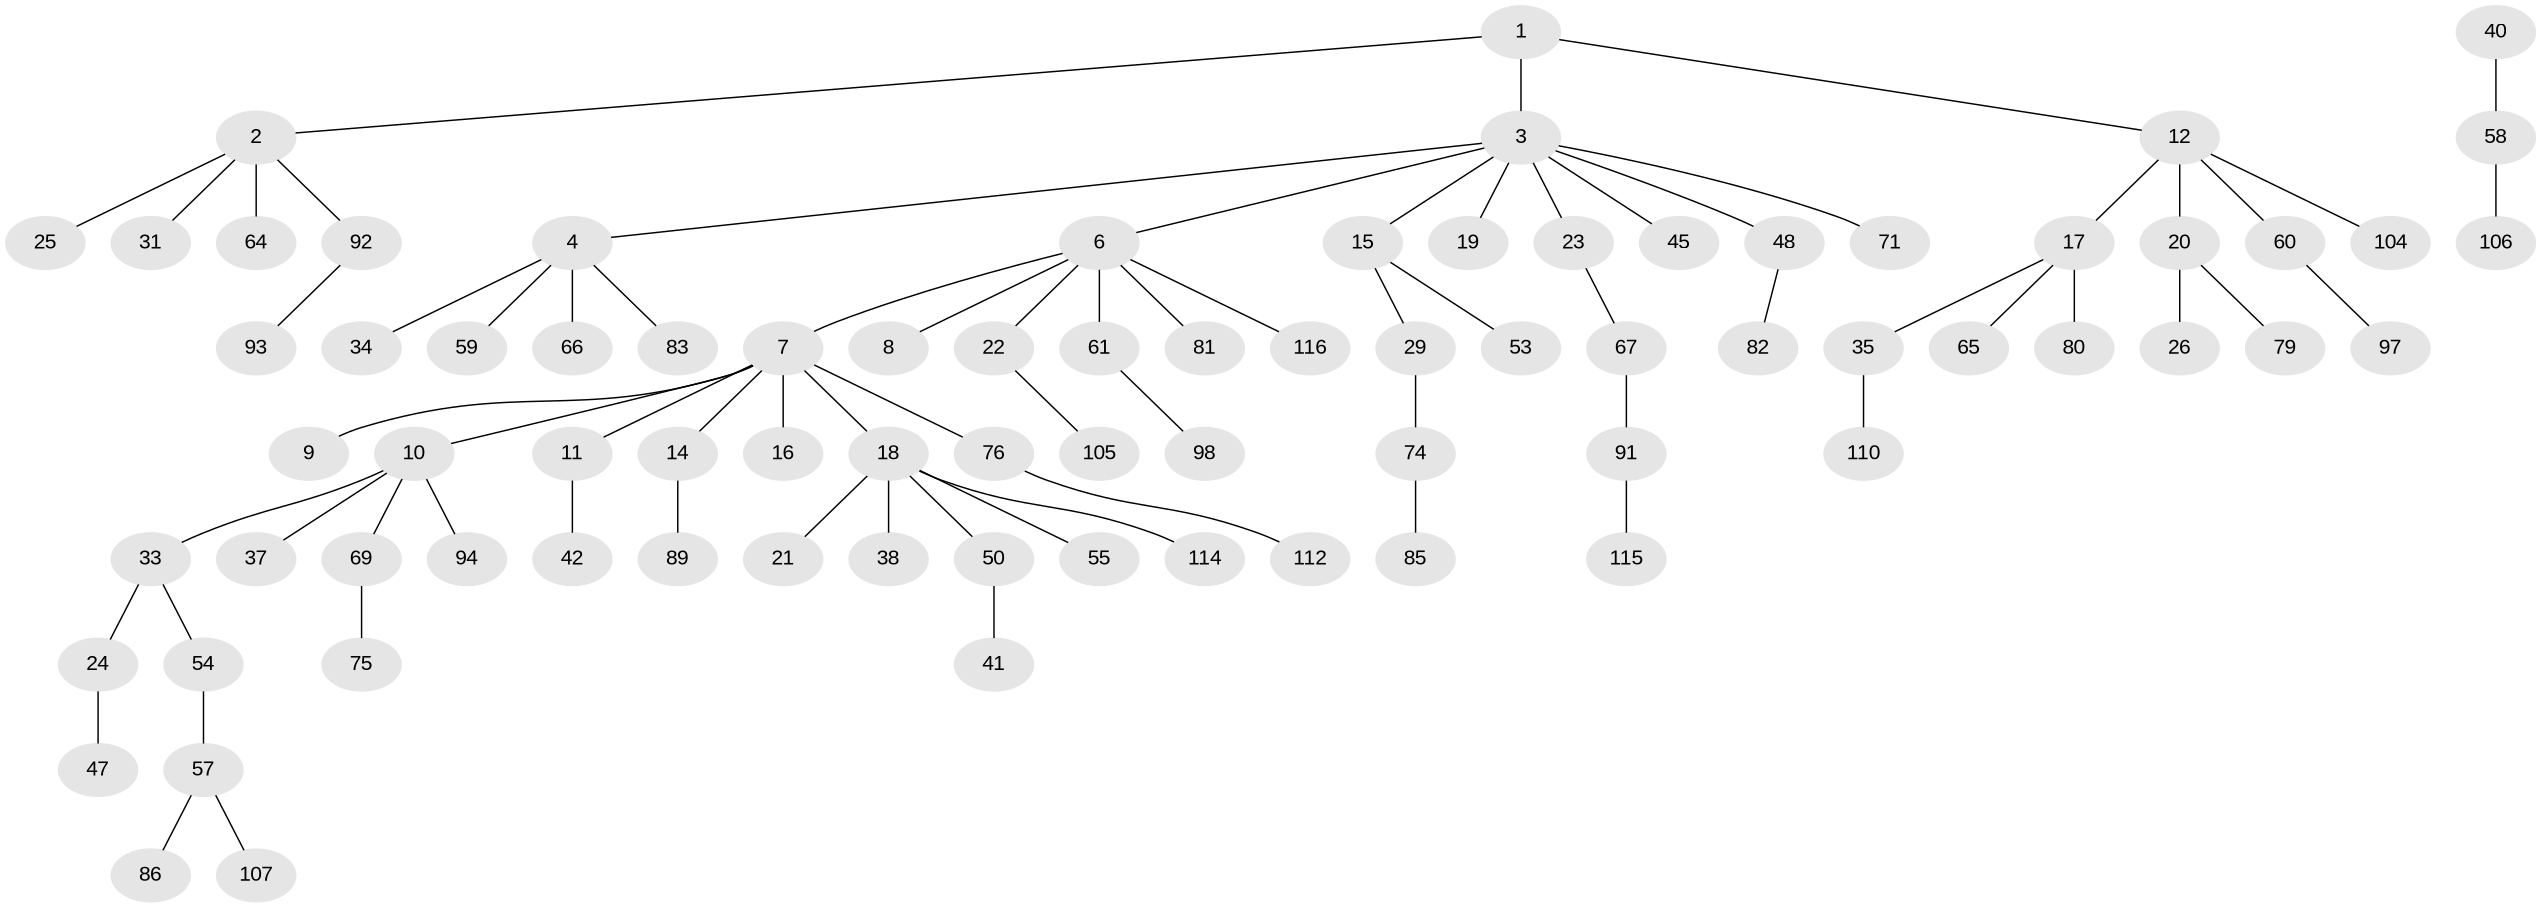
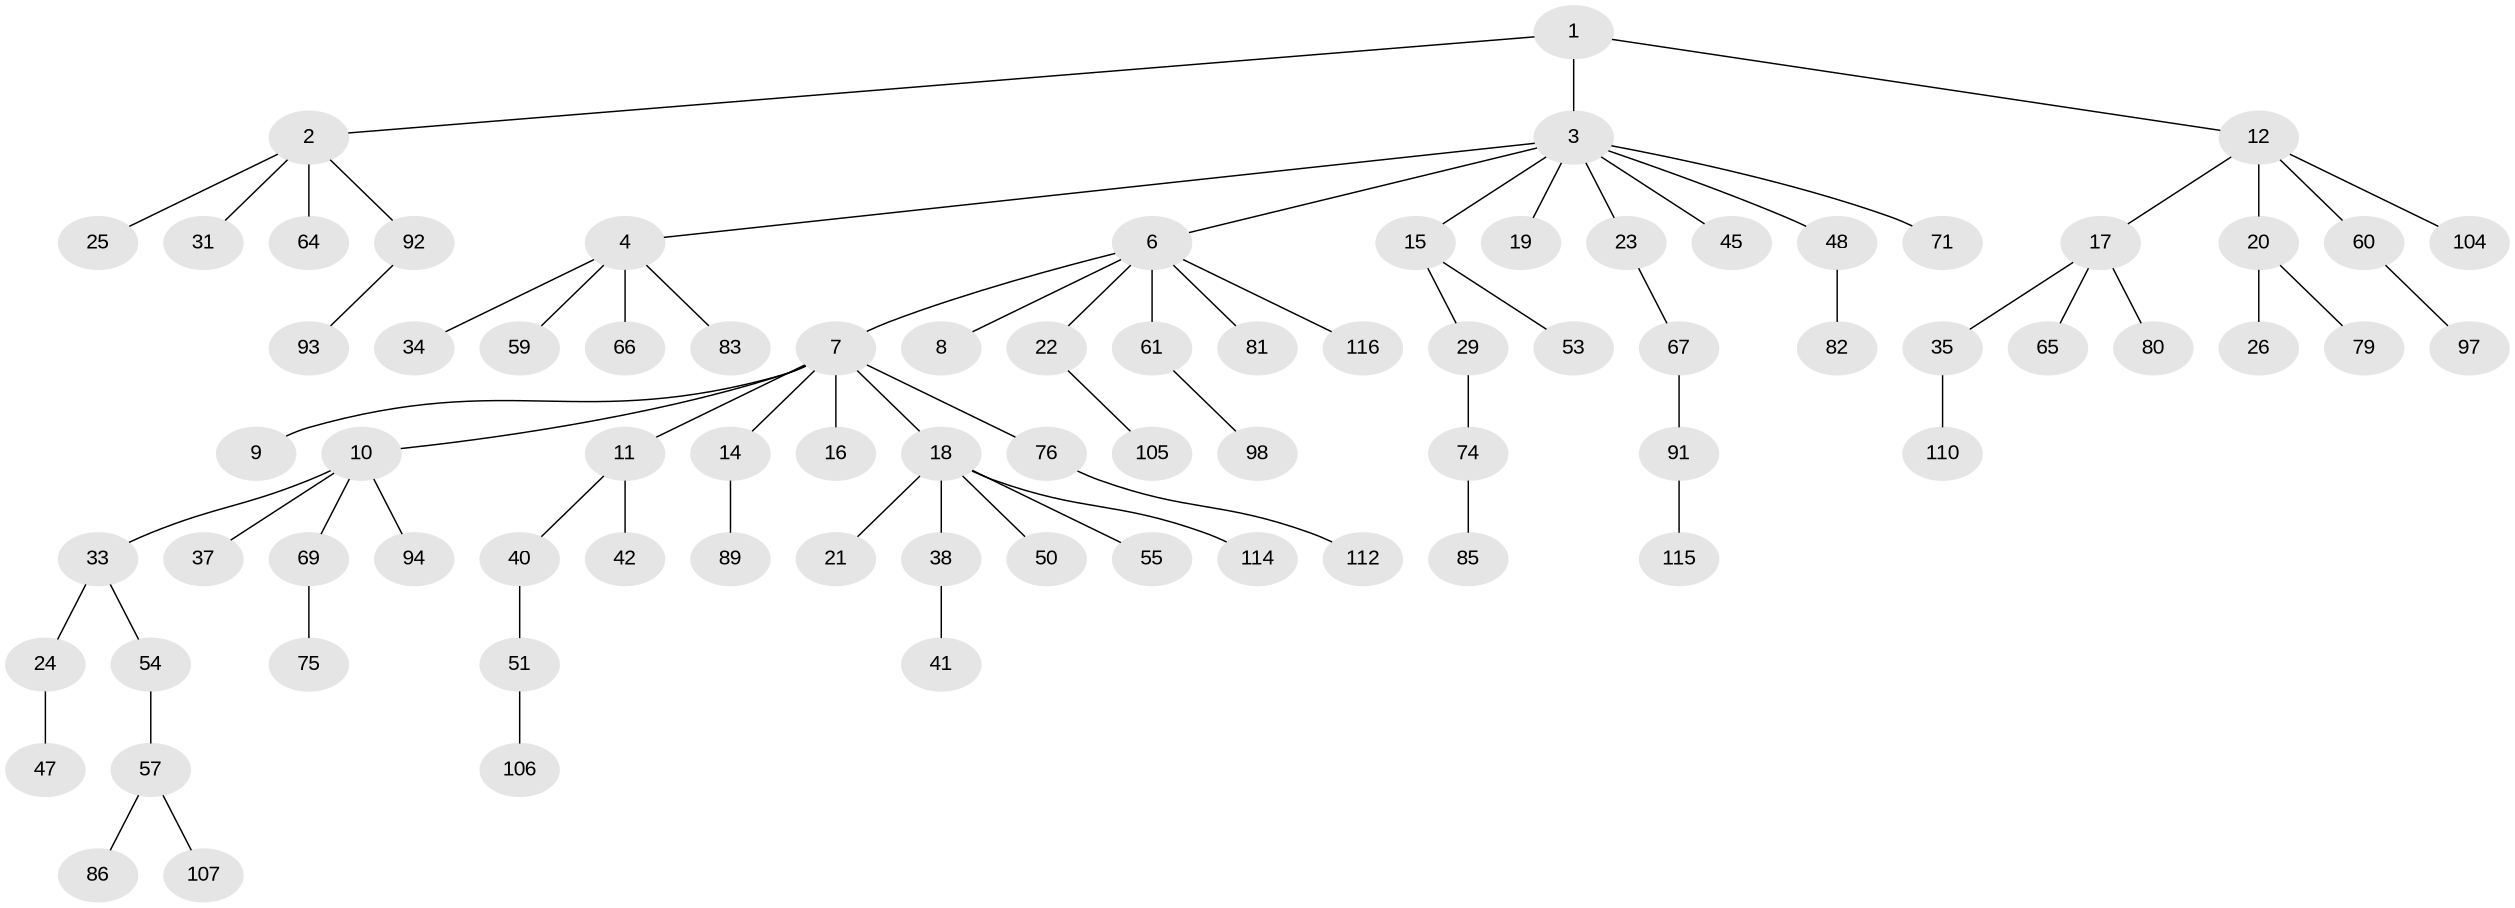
(2496, 138) -> (520, 665)
none -> (573, 506)
(994, 612) -> (941, 612)
